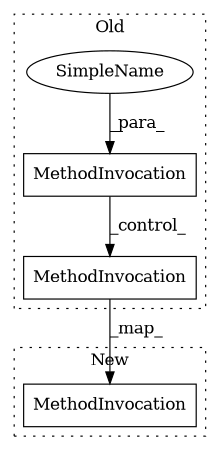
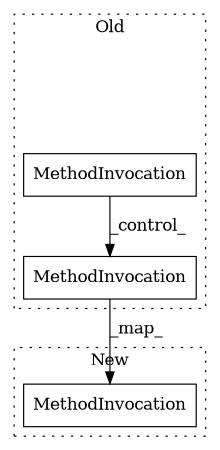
(110, 72) -> none
